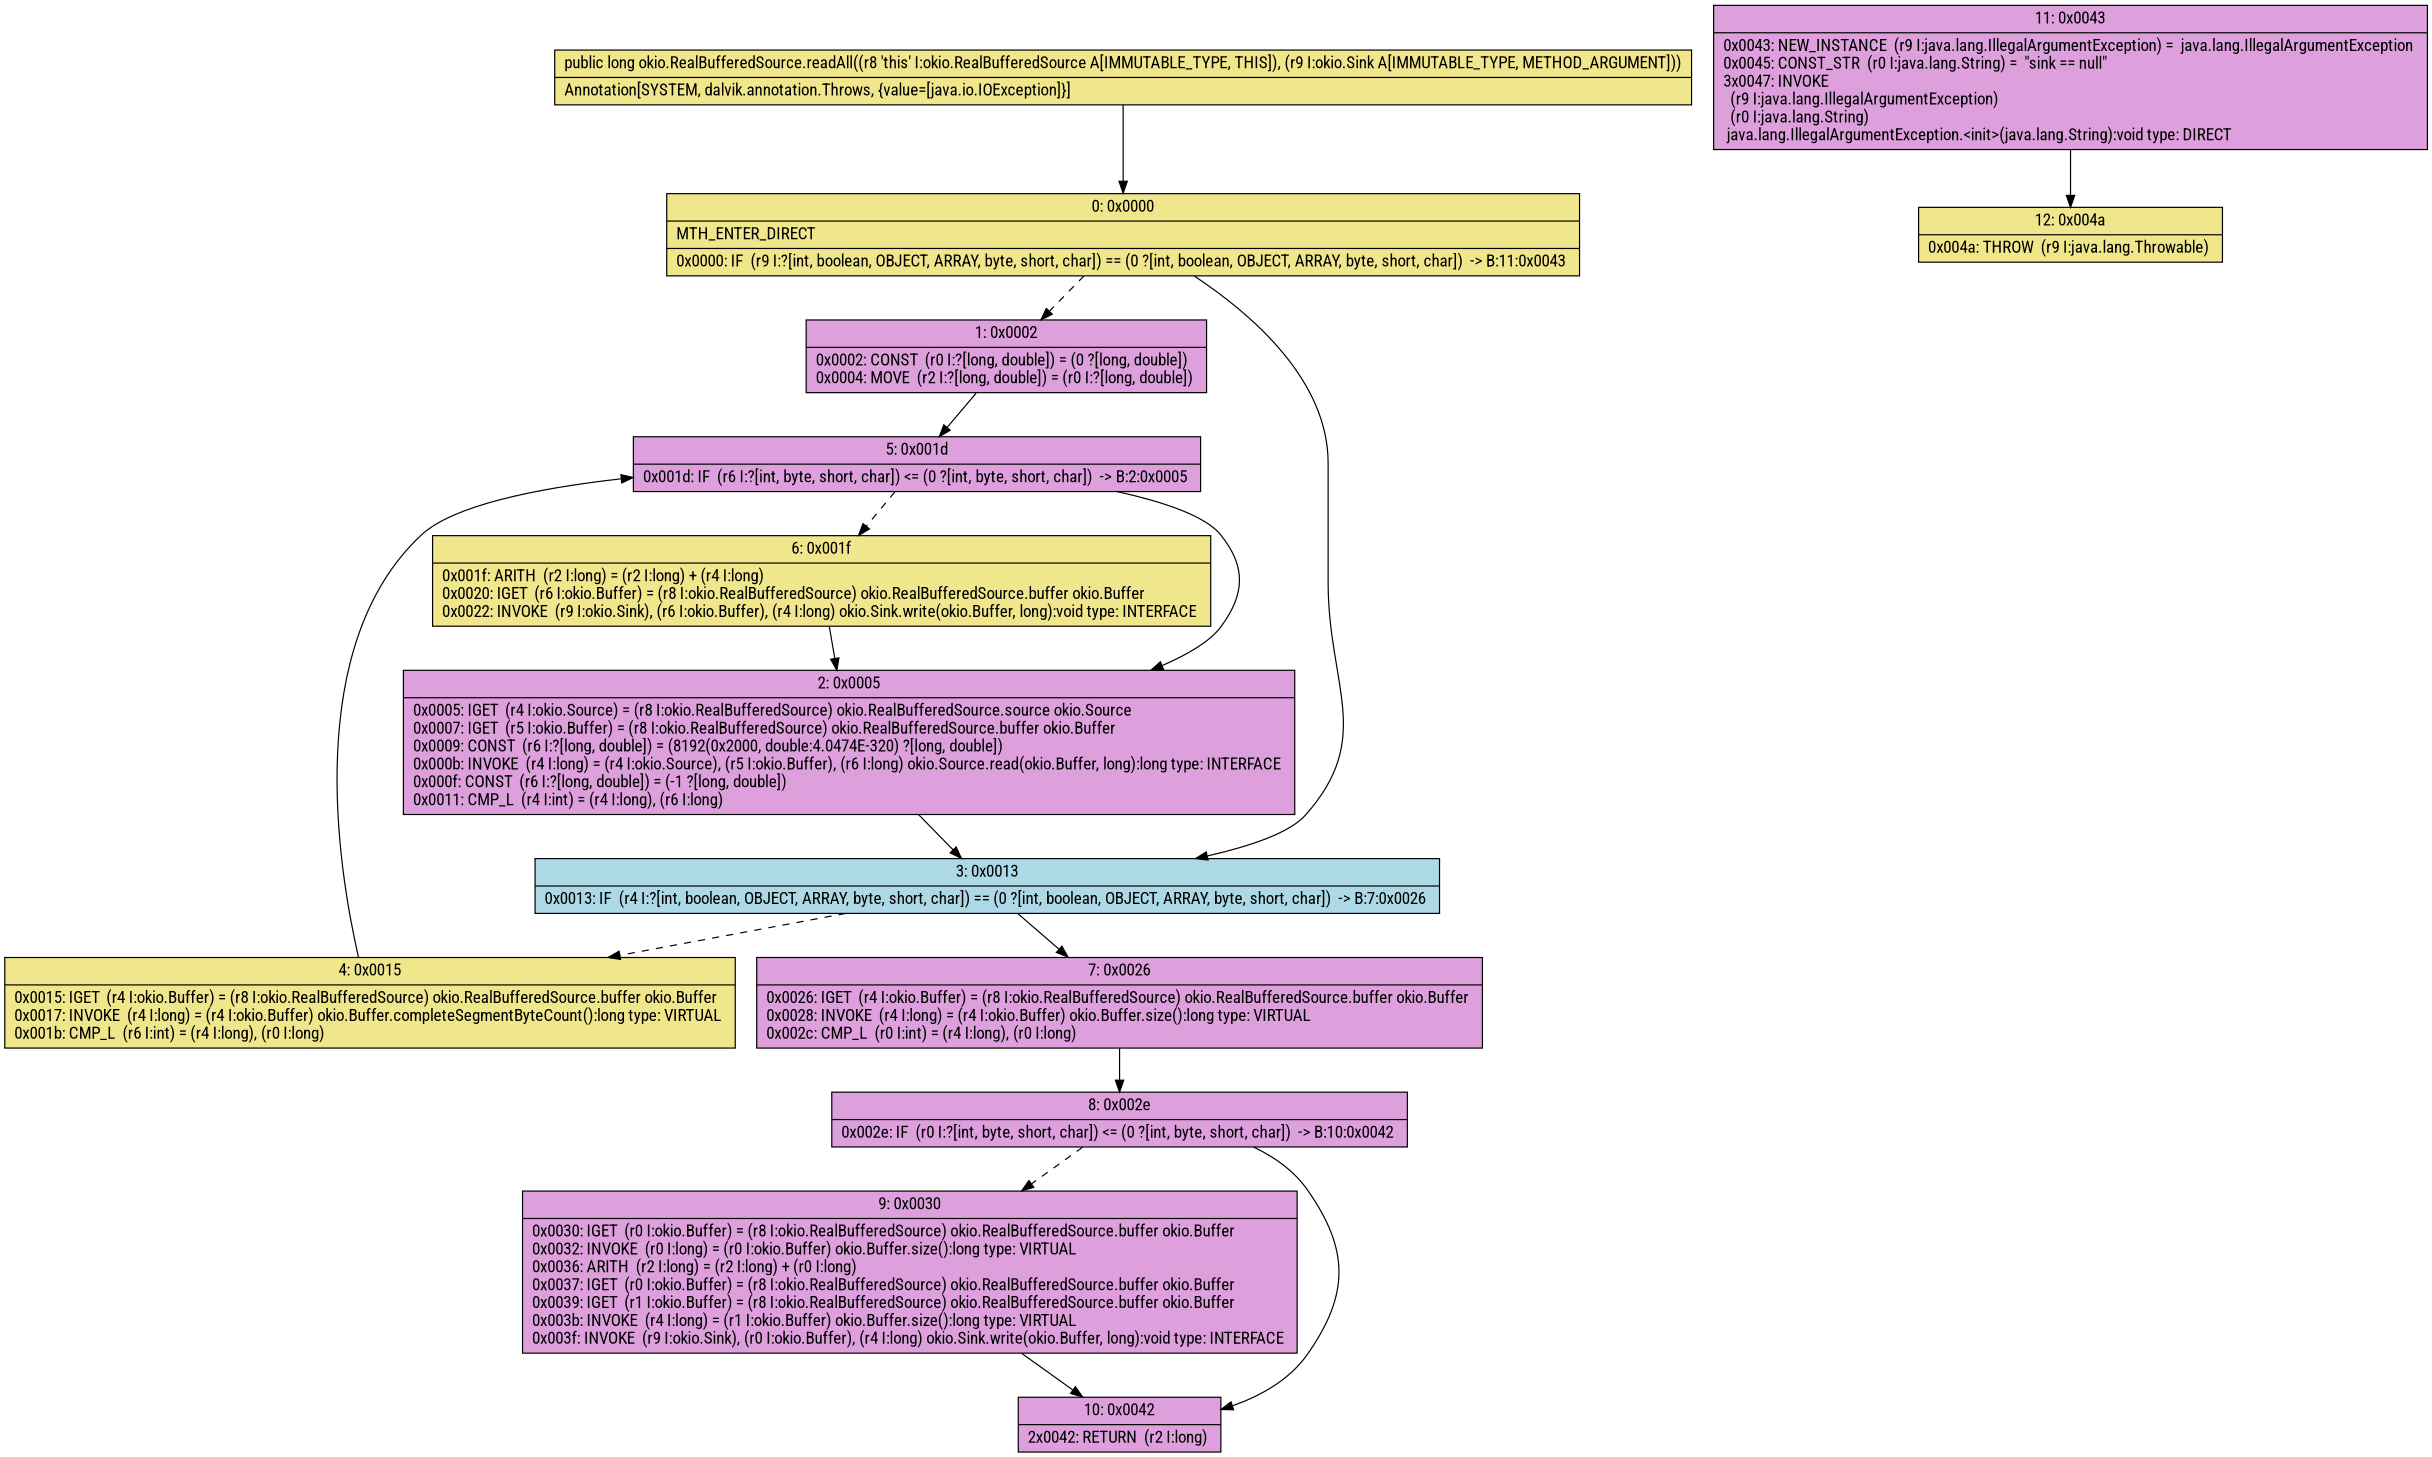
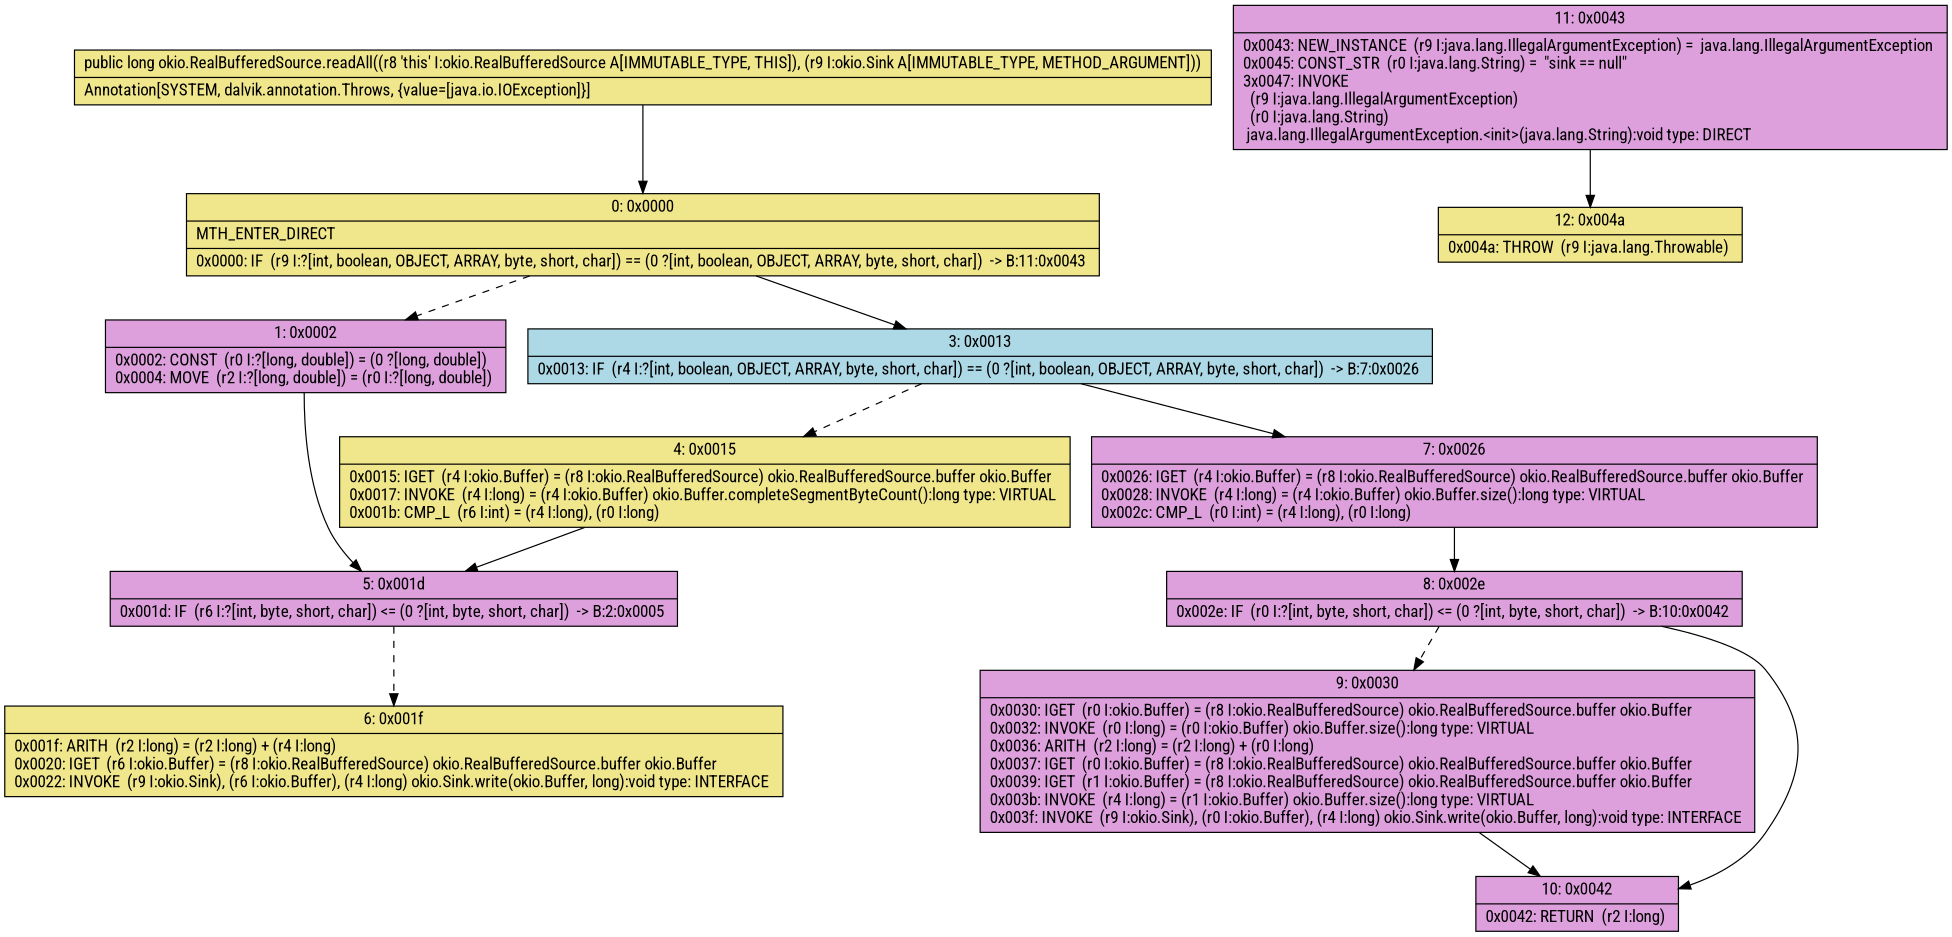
(849, 742) -> none
(1120, 1438) -> (1577, 917)
